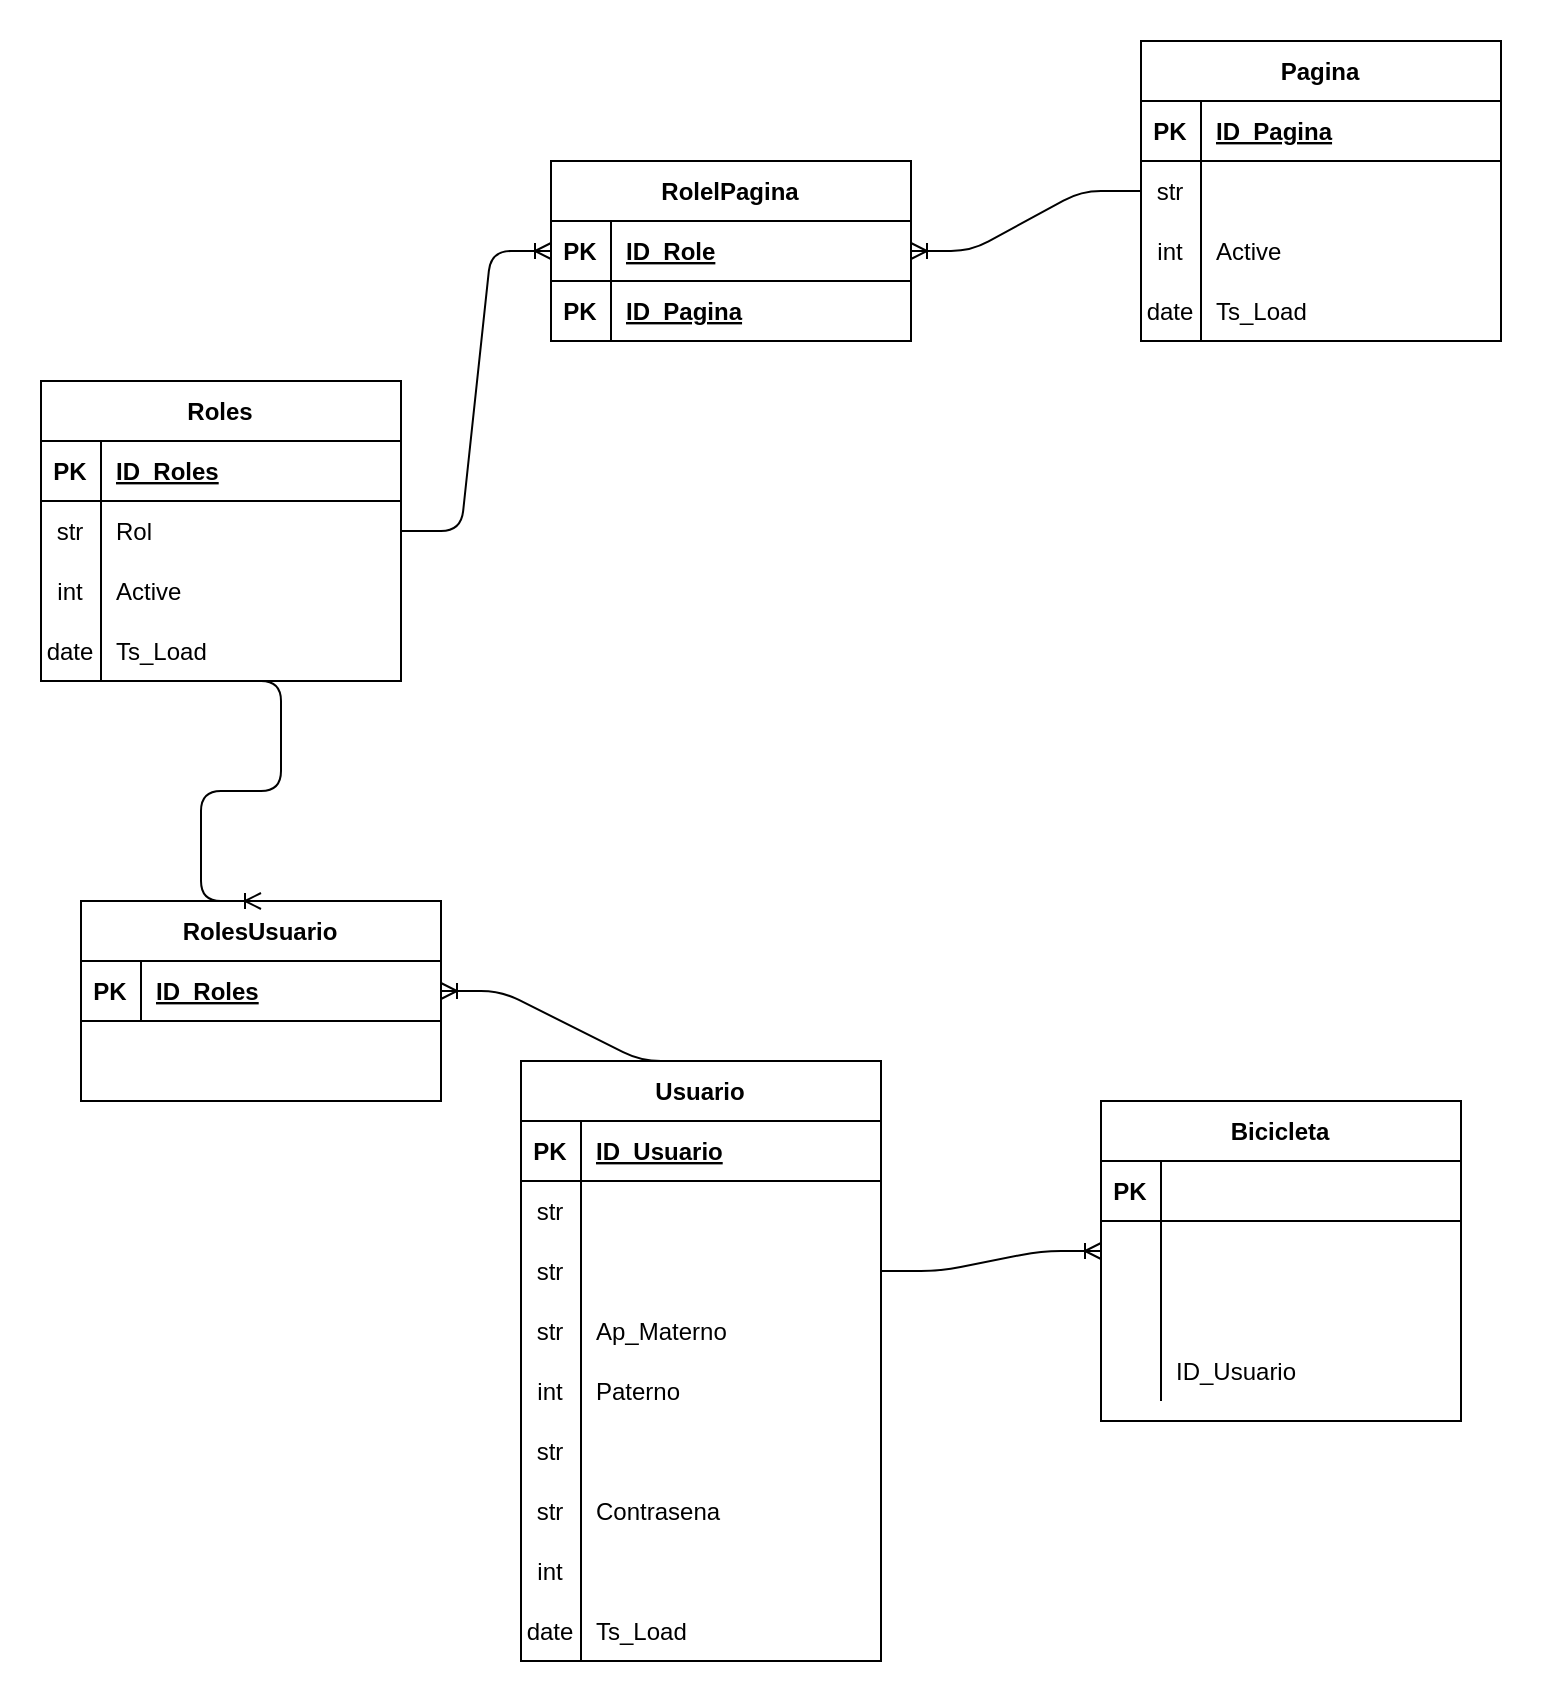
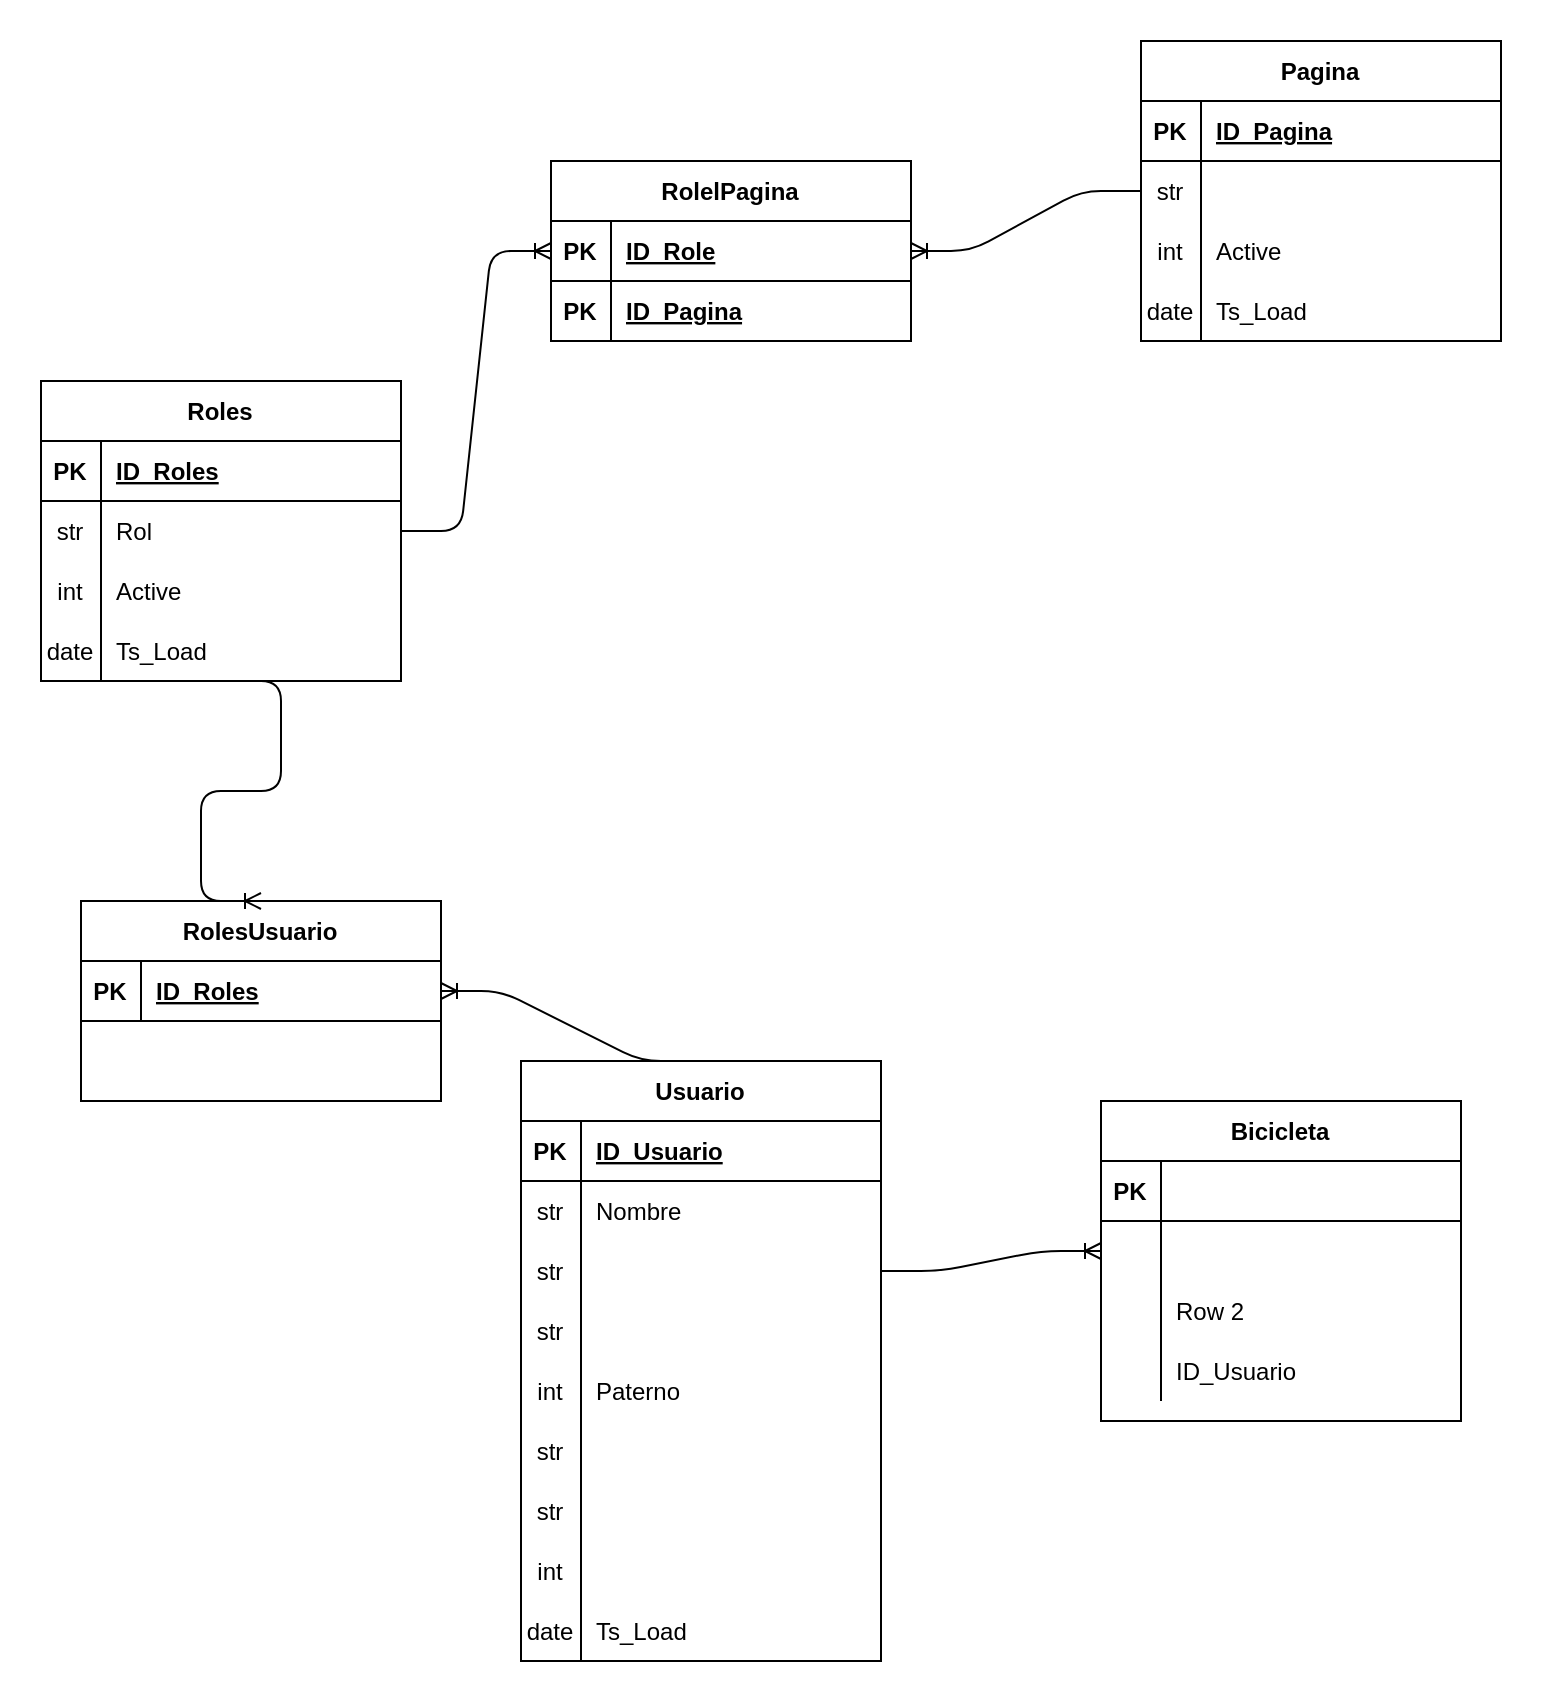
none -> (731, 1211)
none -> (1311, 1311)
(731, 1331) -> none
(731, 1511) -> none
